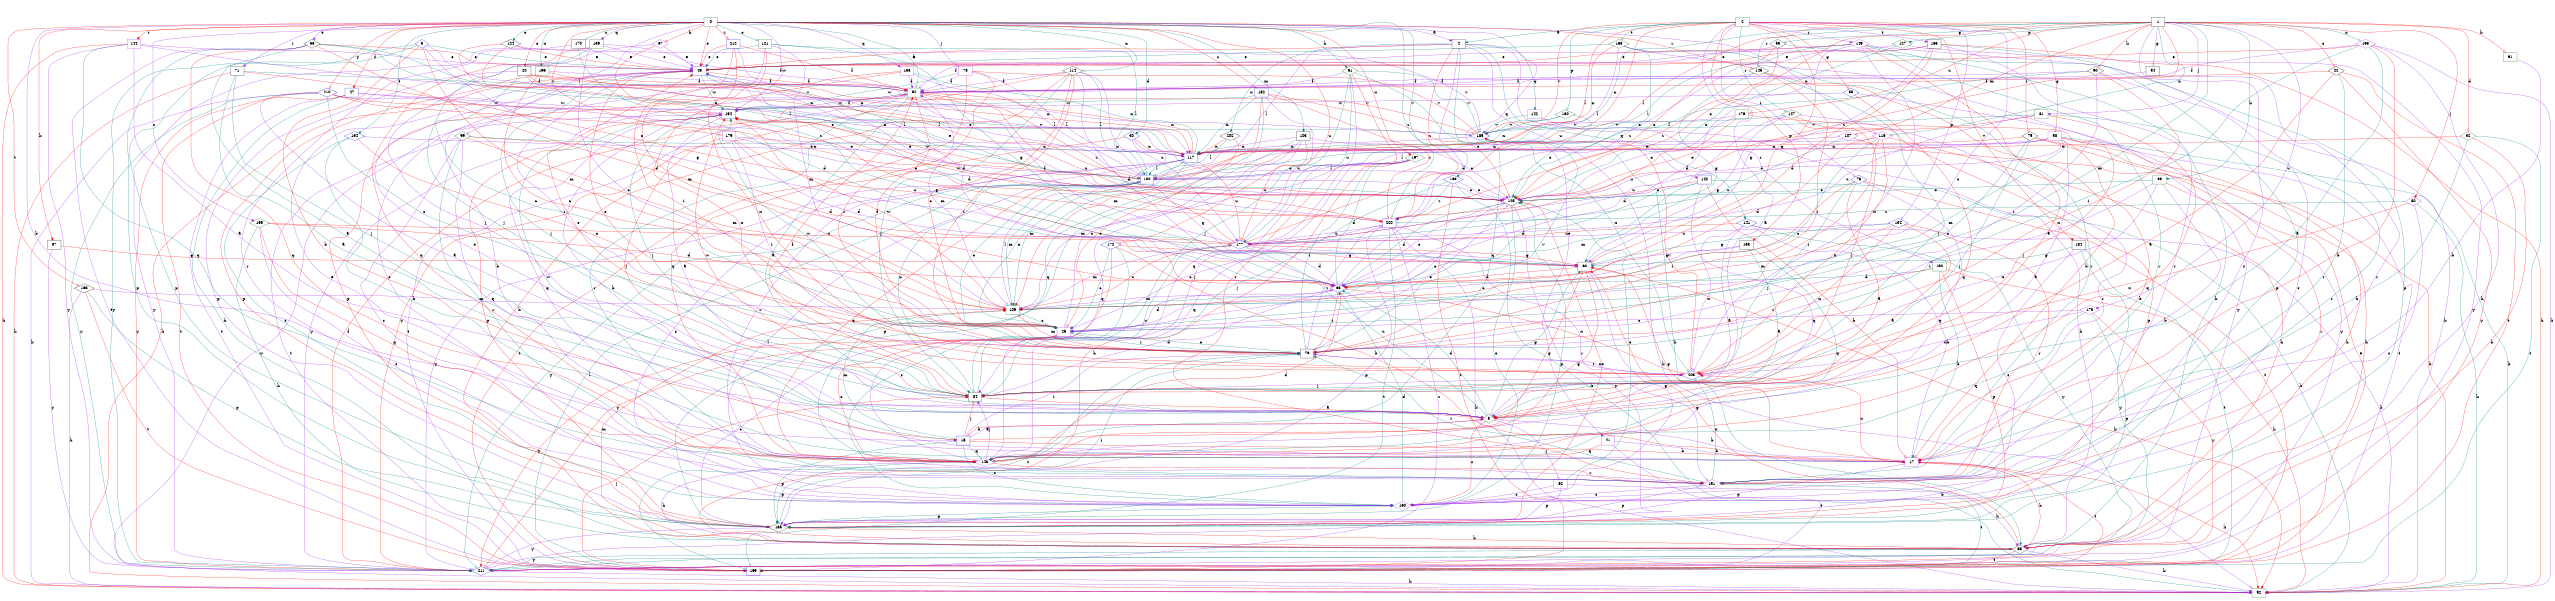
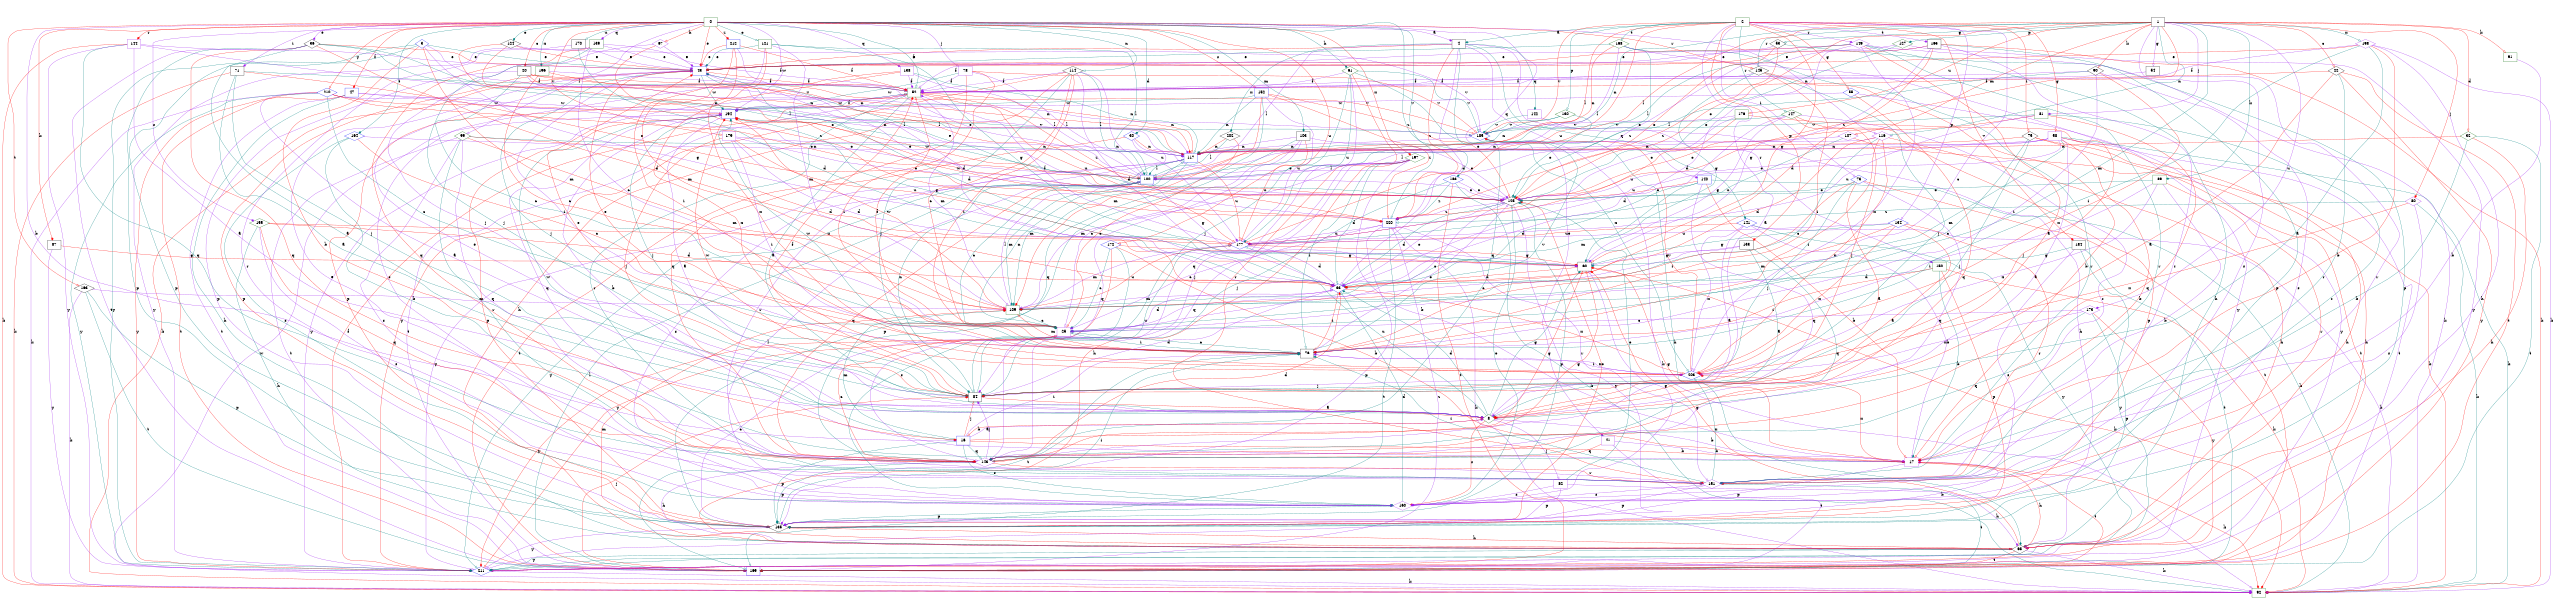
(721, 32) -> (721, 32)
(1332, 276) -> (1451, 209)
(2361, 354) -> (2361, 354)
(879, 442) -> (1572, 387)
(360, 525) -> (360, 525)
